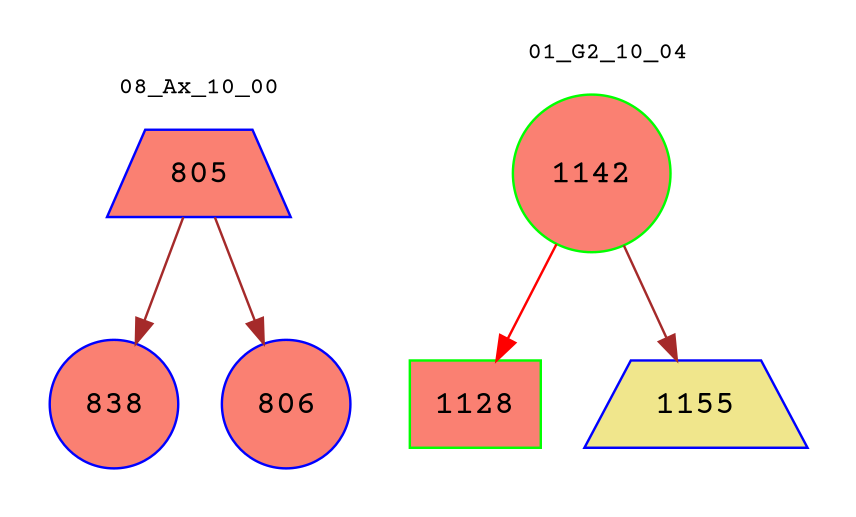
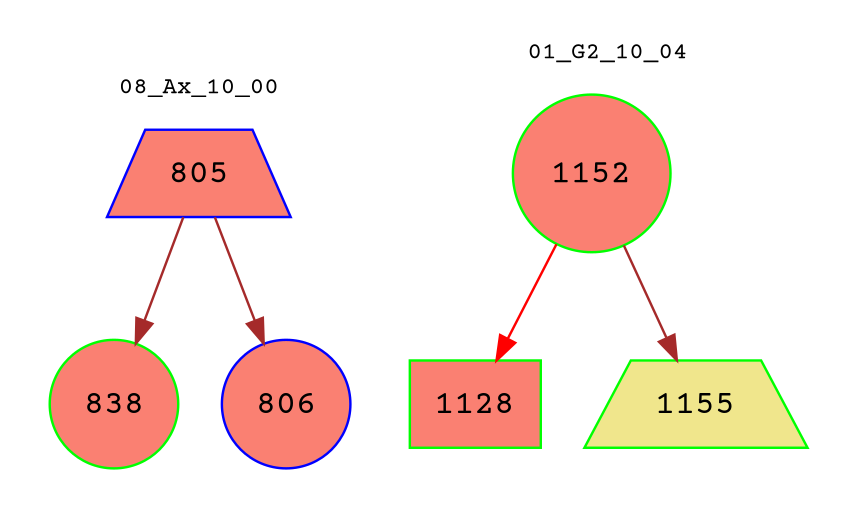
(592, 173) -> (592, 173)
(114, 404) -> (114, 404)
(696, 404) -> (696, 404)
